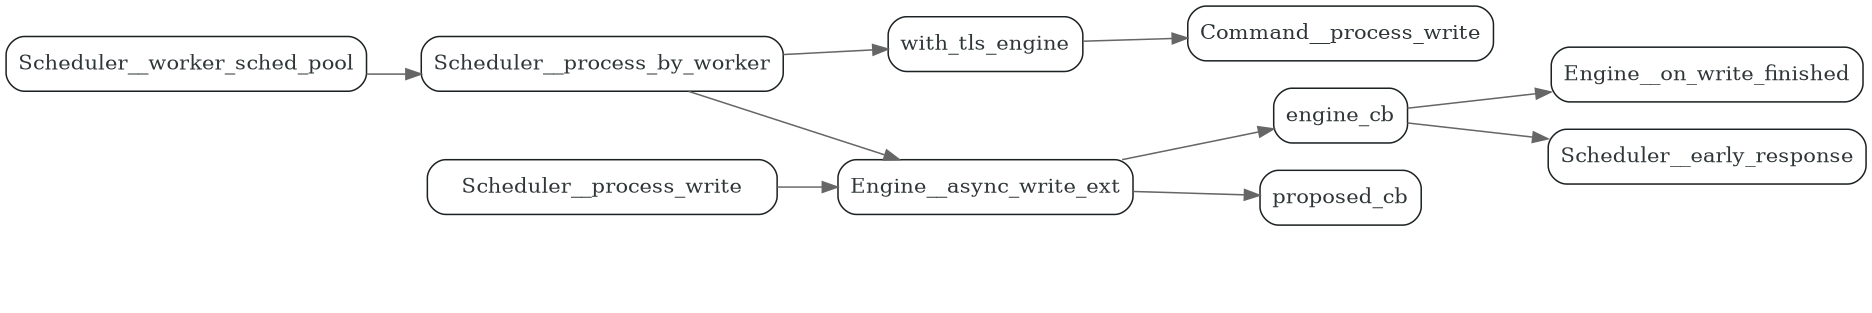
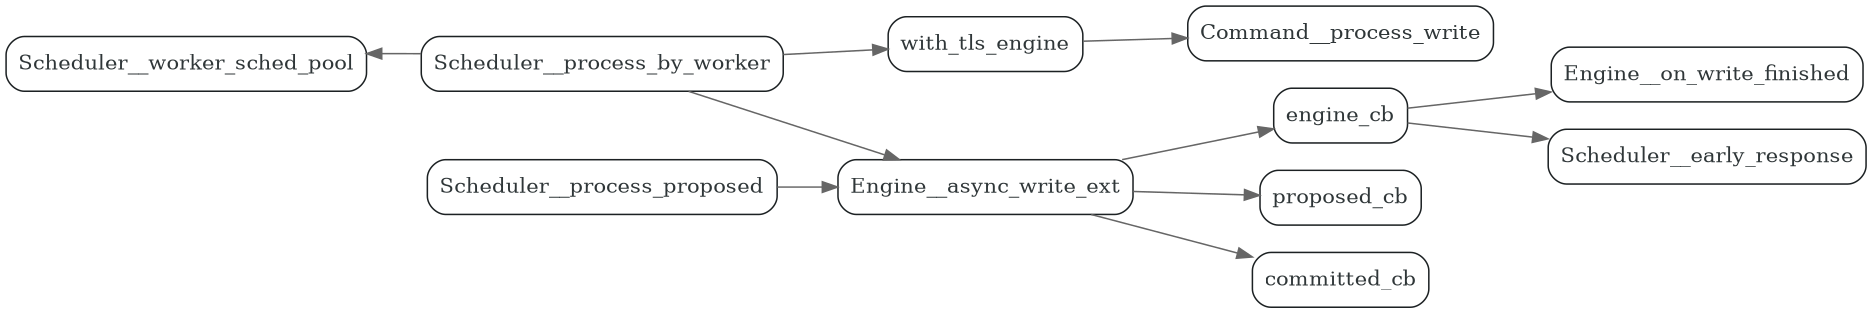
(386, 74) -> (401, 54)
(602, 187) -> (602, 187)
none -> (1341, 280)
